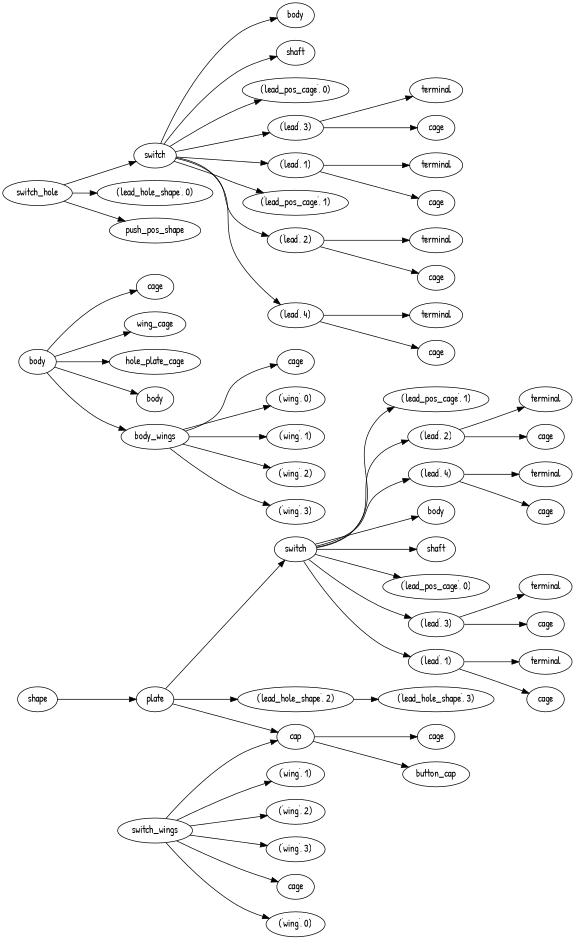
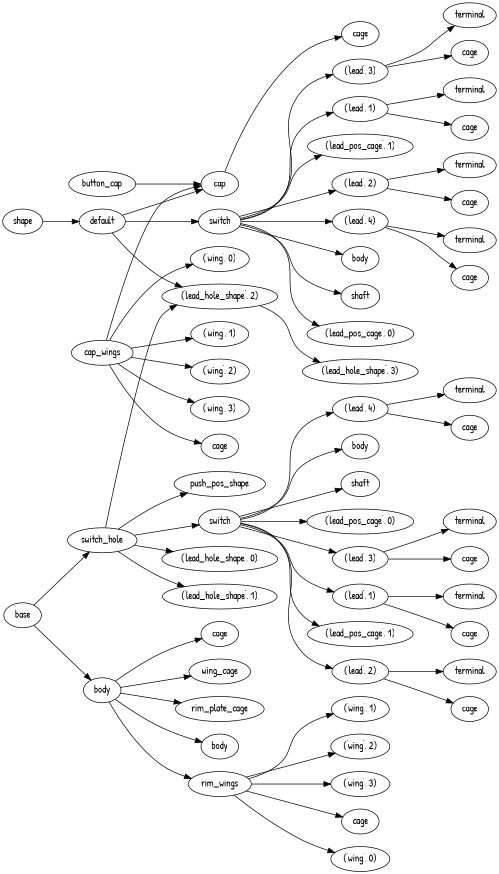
(155, 362) -> (220, 709)
none -> (131, 415)
(155, 437) -> (220, 784)
none -> (220, 597)
none -> (23, 615)
(155, 699) -> (102, 222)
(357, 753) -> (165, 184)
(155, 831) -> (102, 353)
